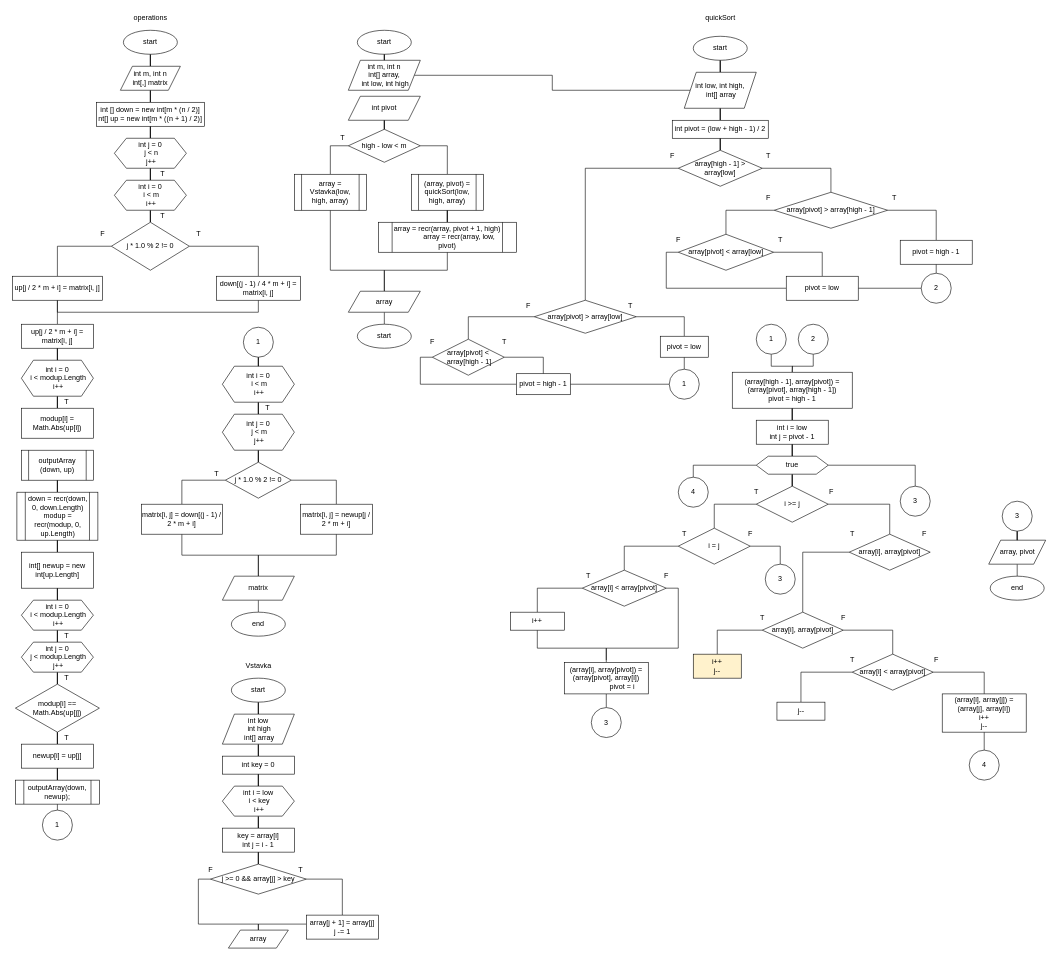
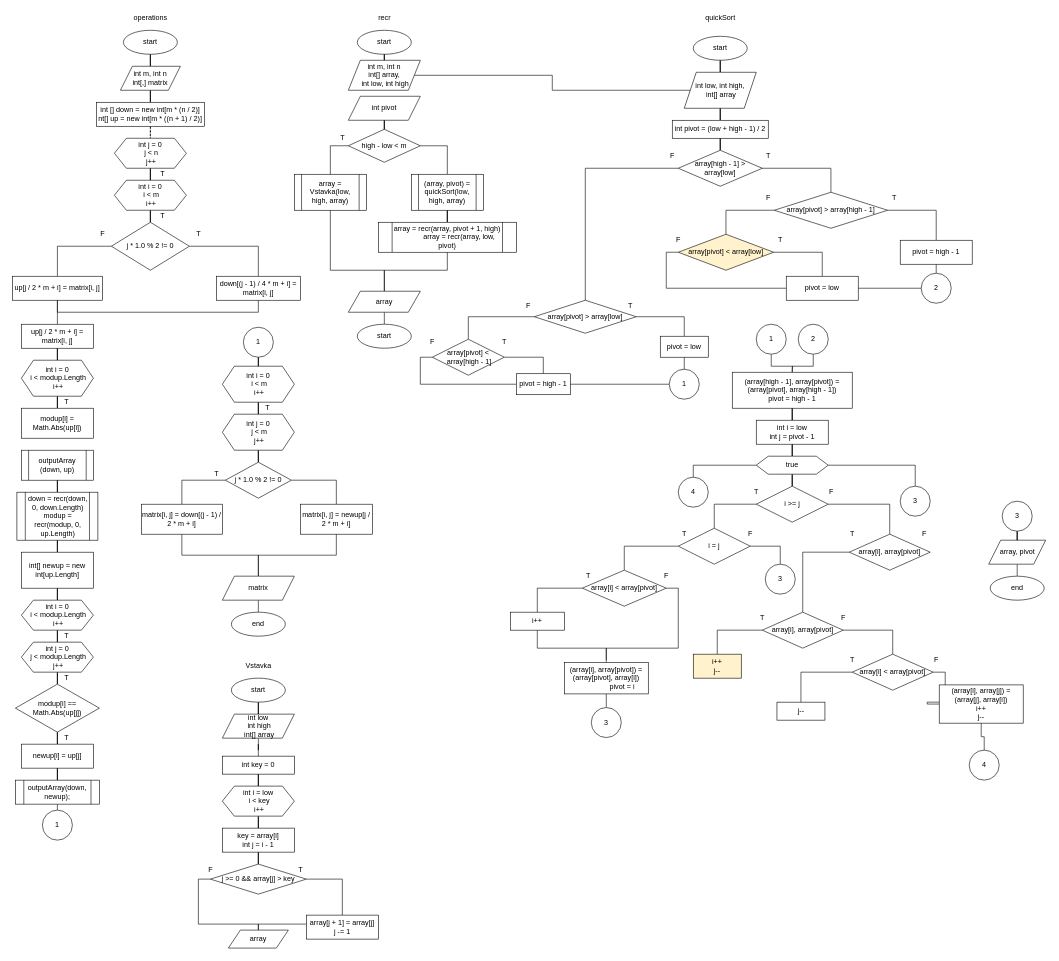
none -> (384, 18)
(150, 132) -> (150, 132)
(726, 252) -> (726, 252)
(984, 713) -> (981, 704)
(258, 729) -> (258, 726)
